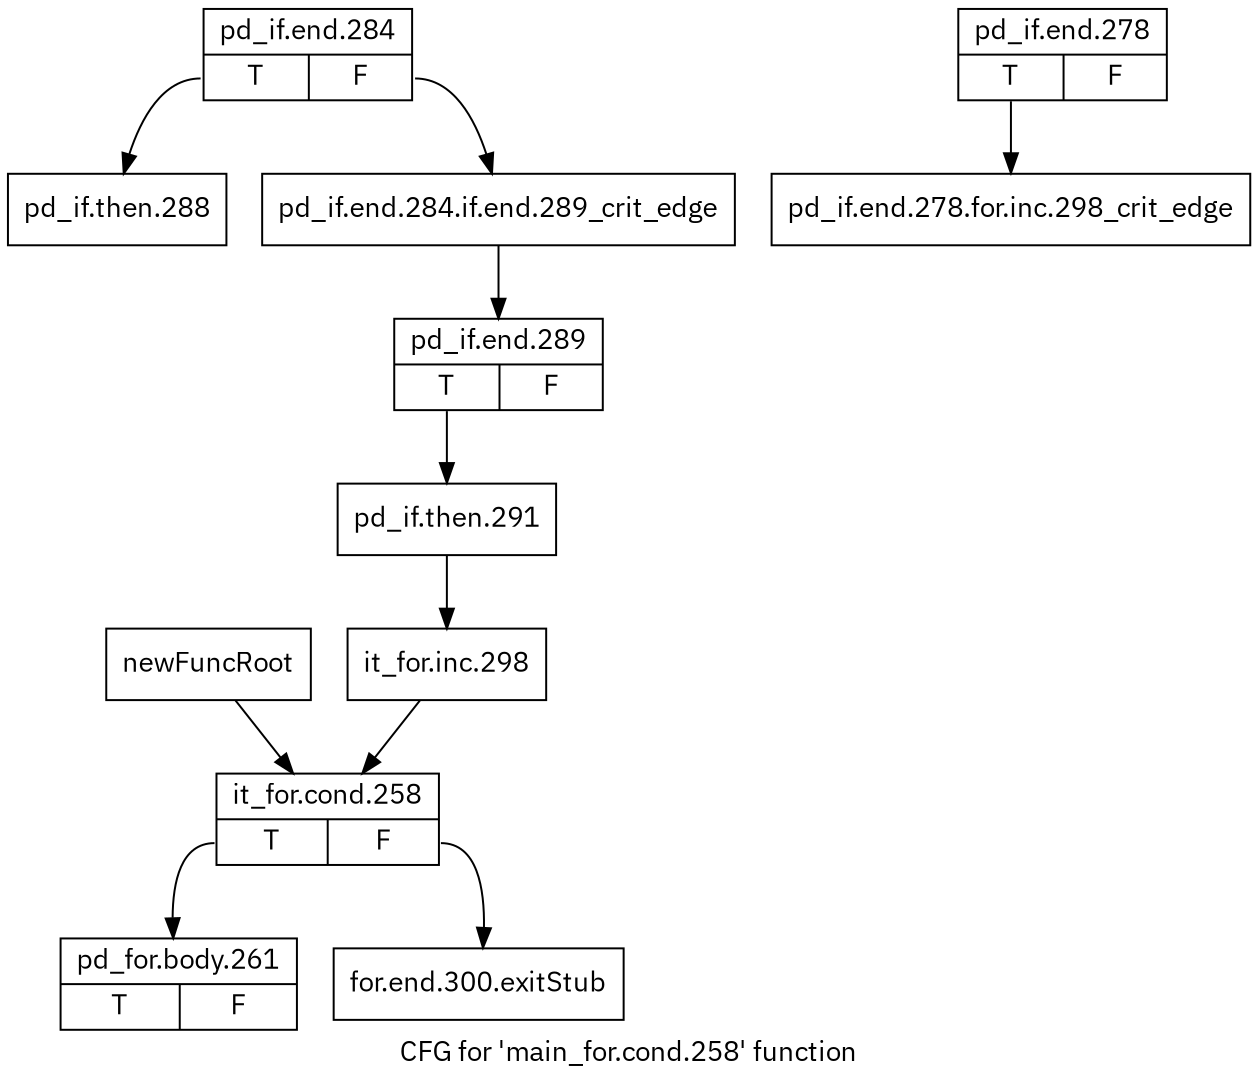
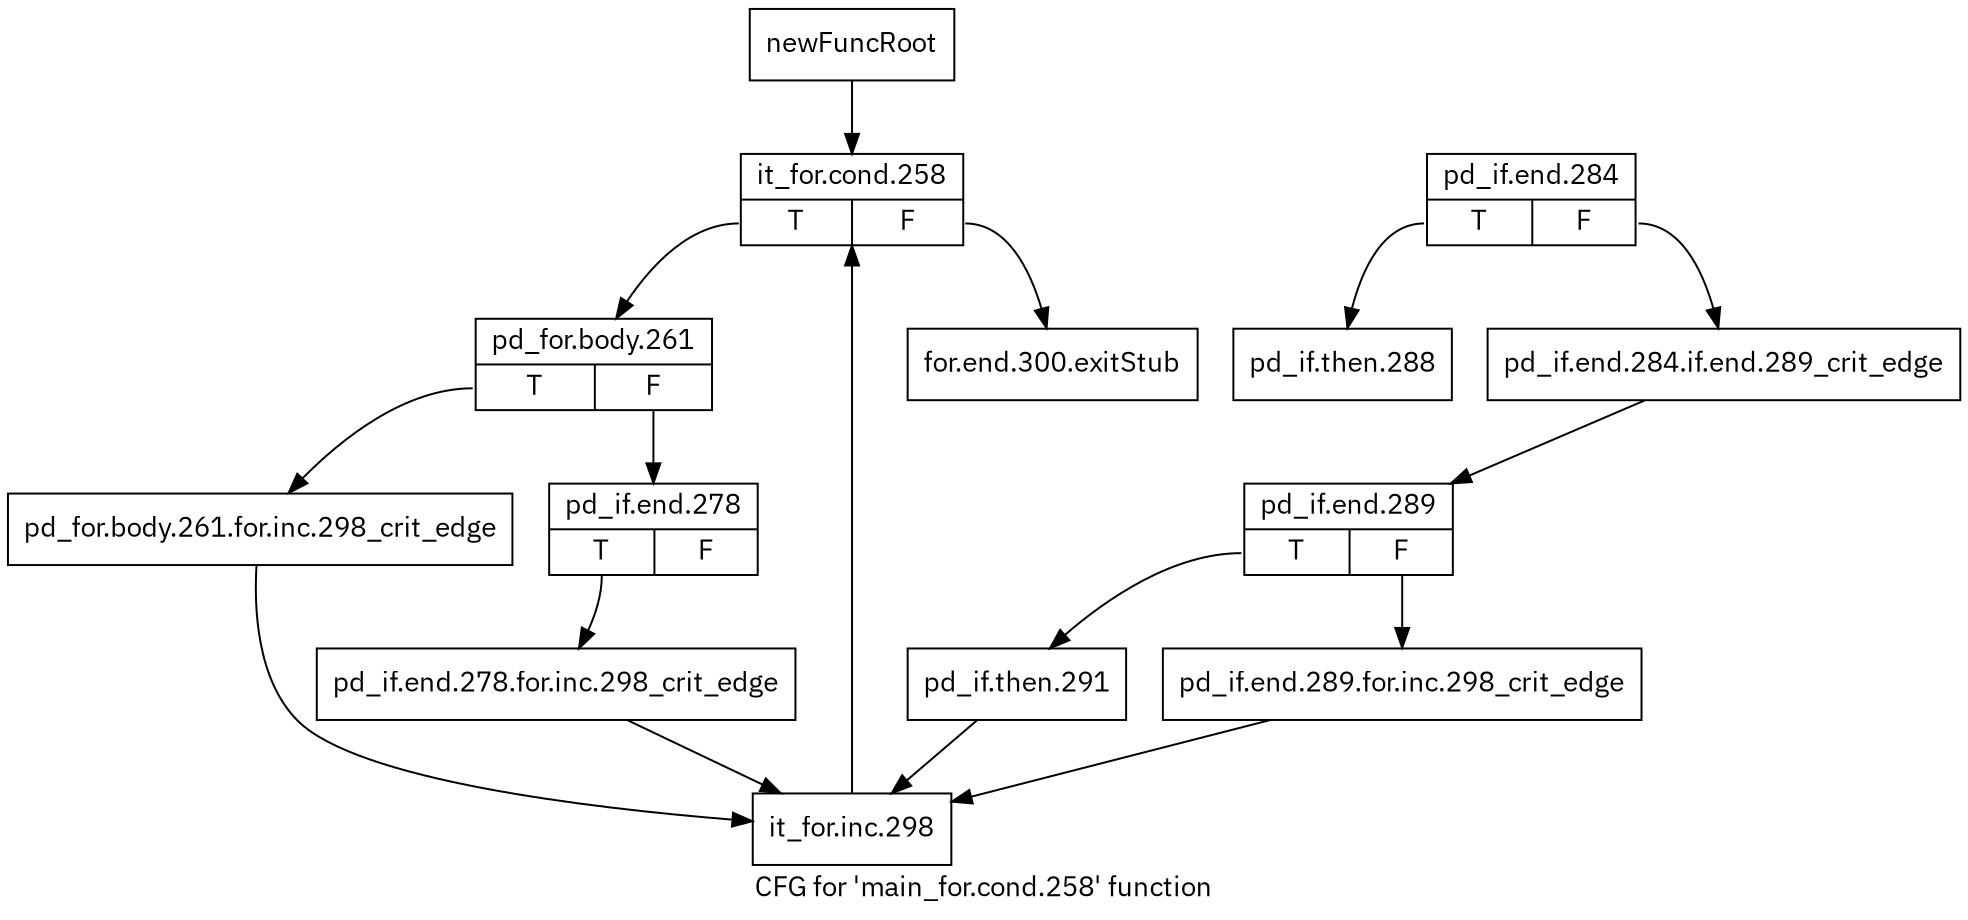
none -> (653, 437)
none -> (260, 529)
none -> (1402, 684)
none -> (695, 752)
